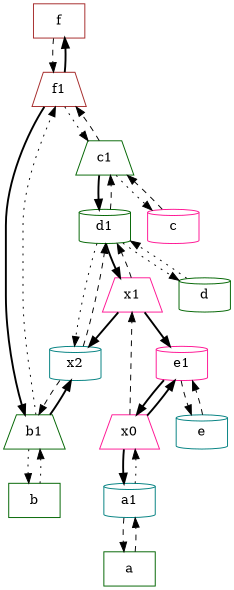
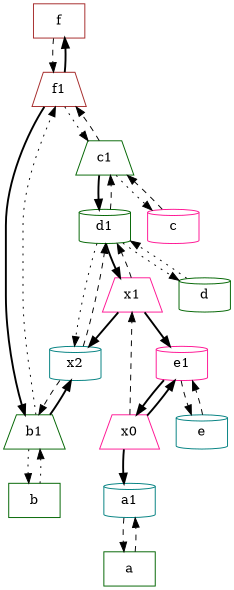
(136, 471) -> none
